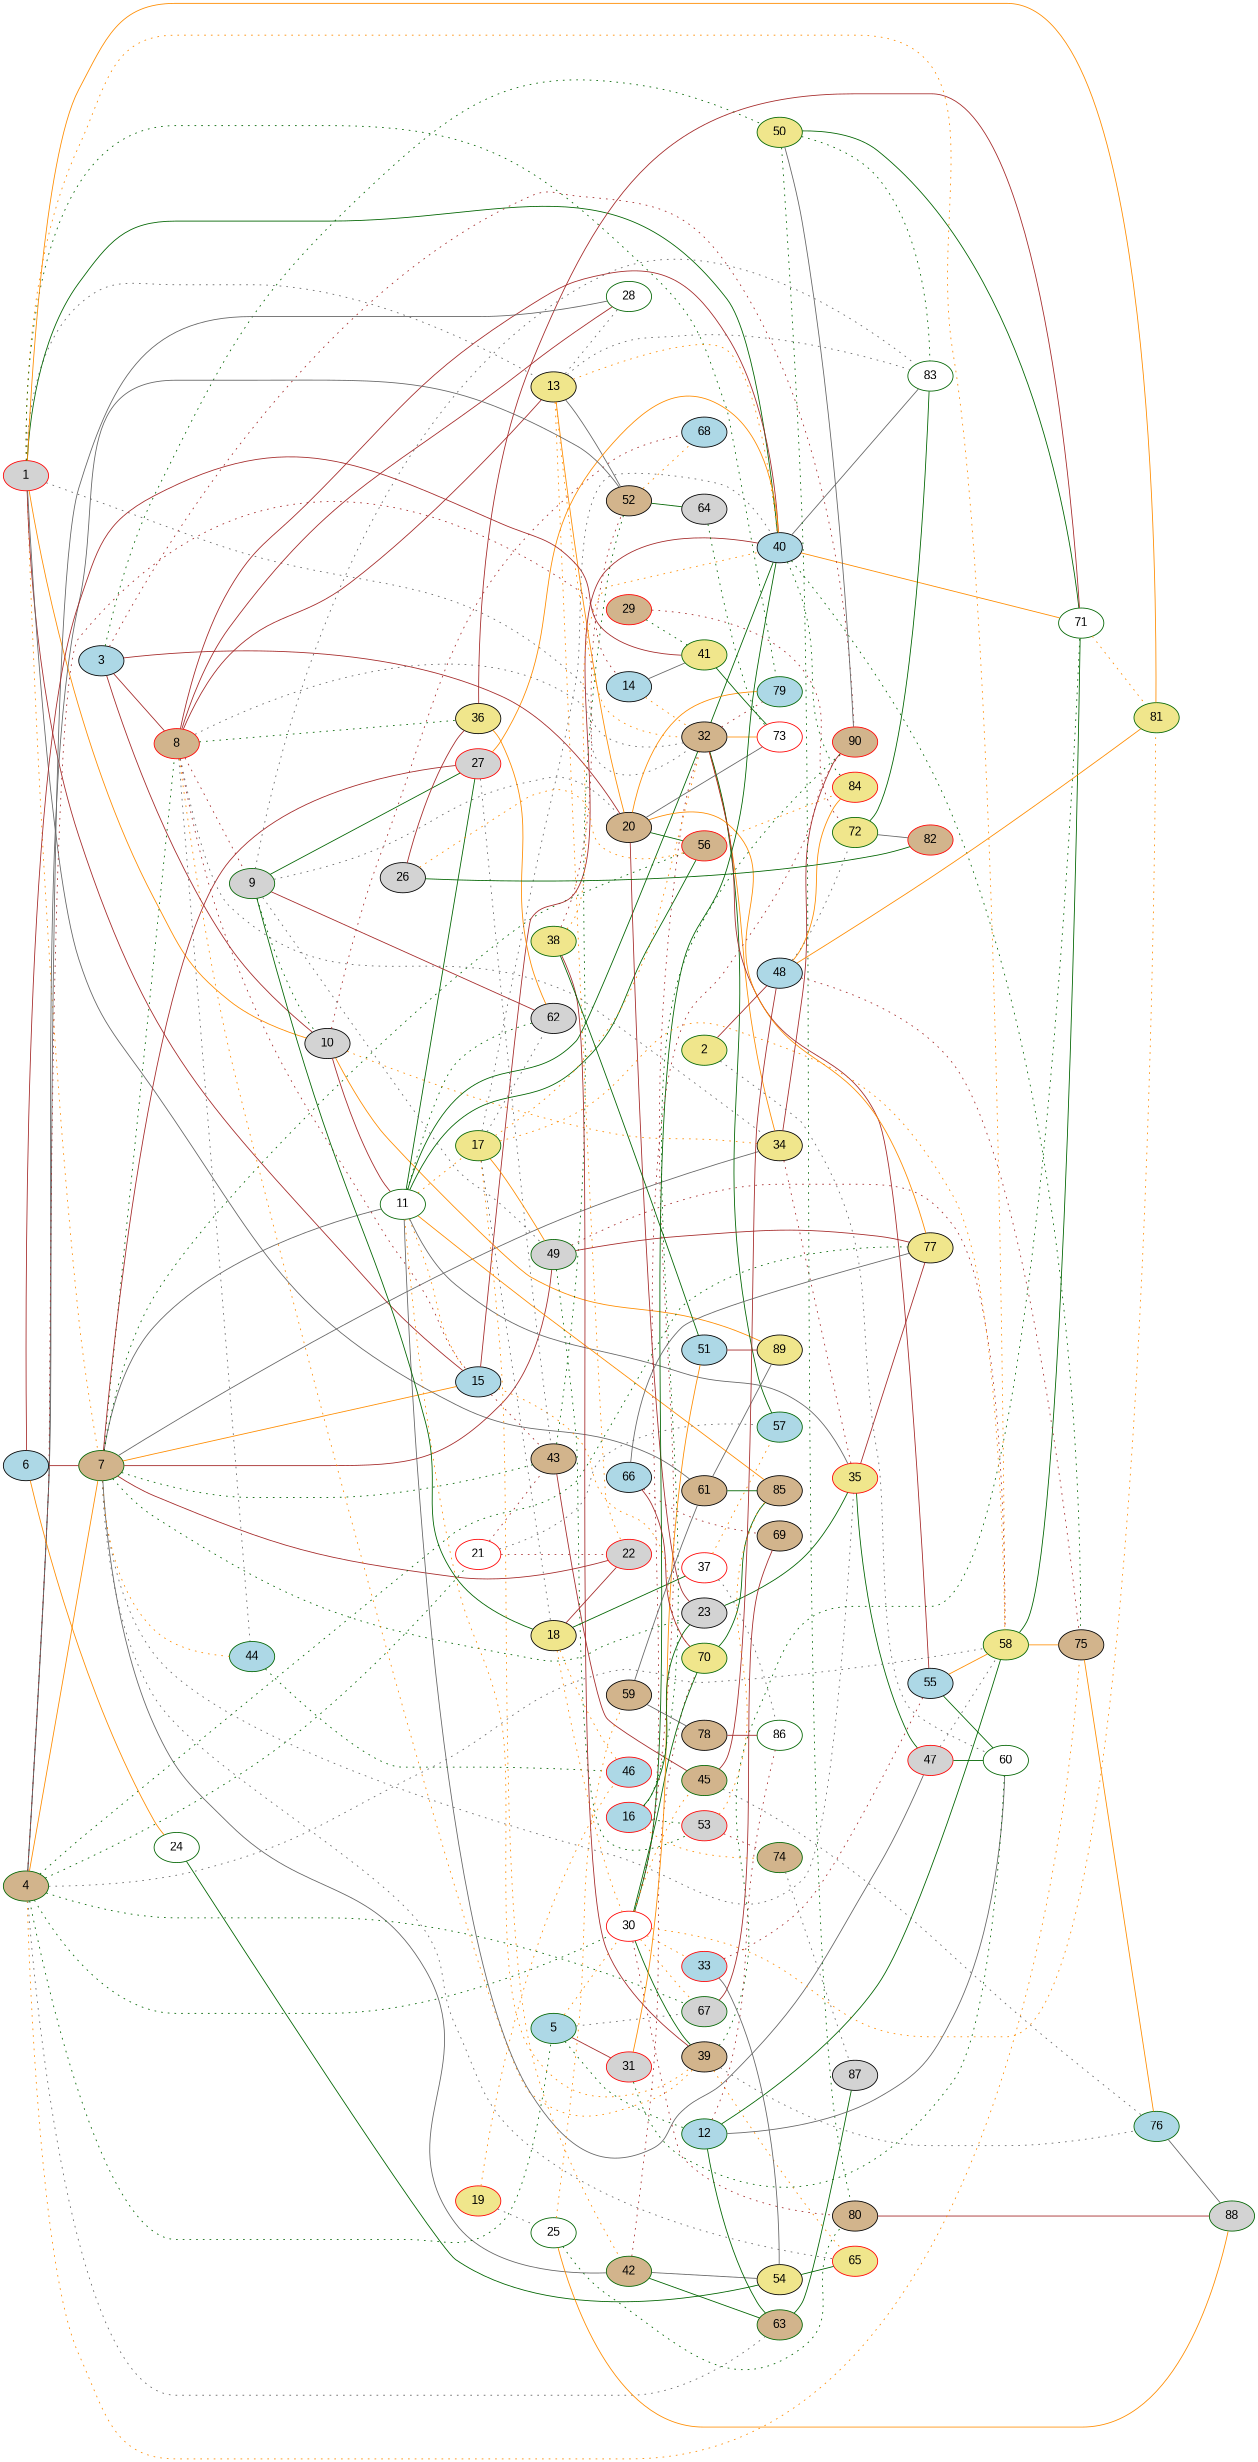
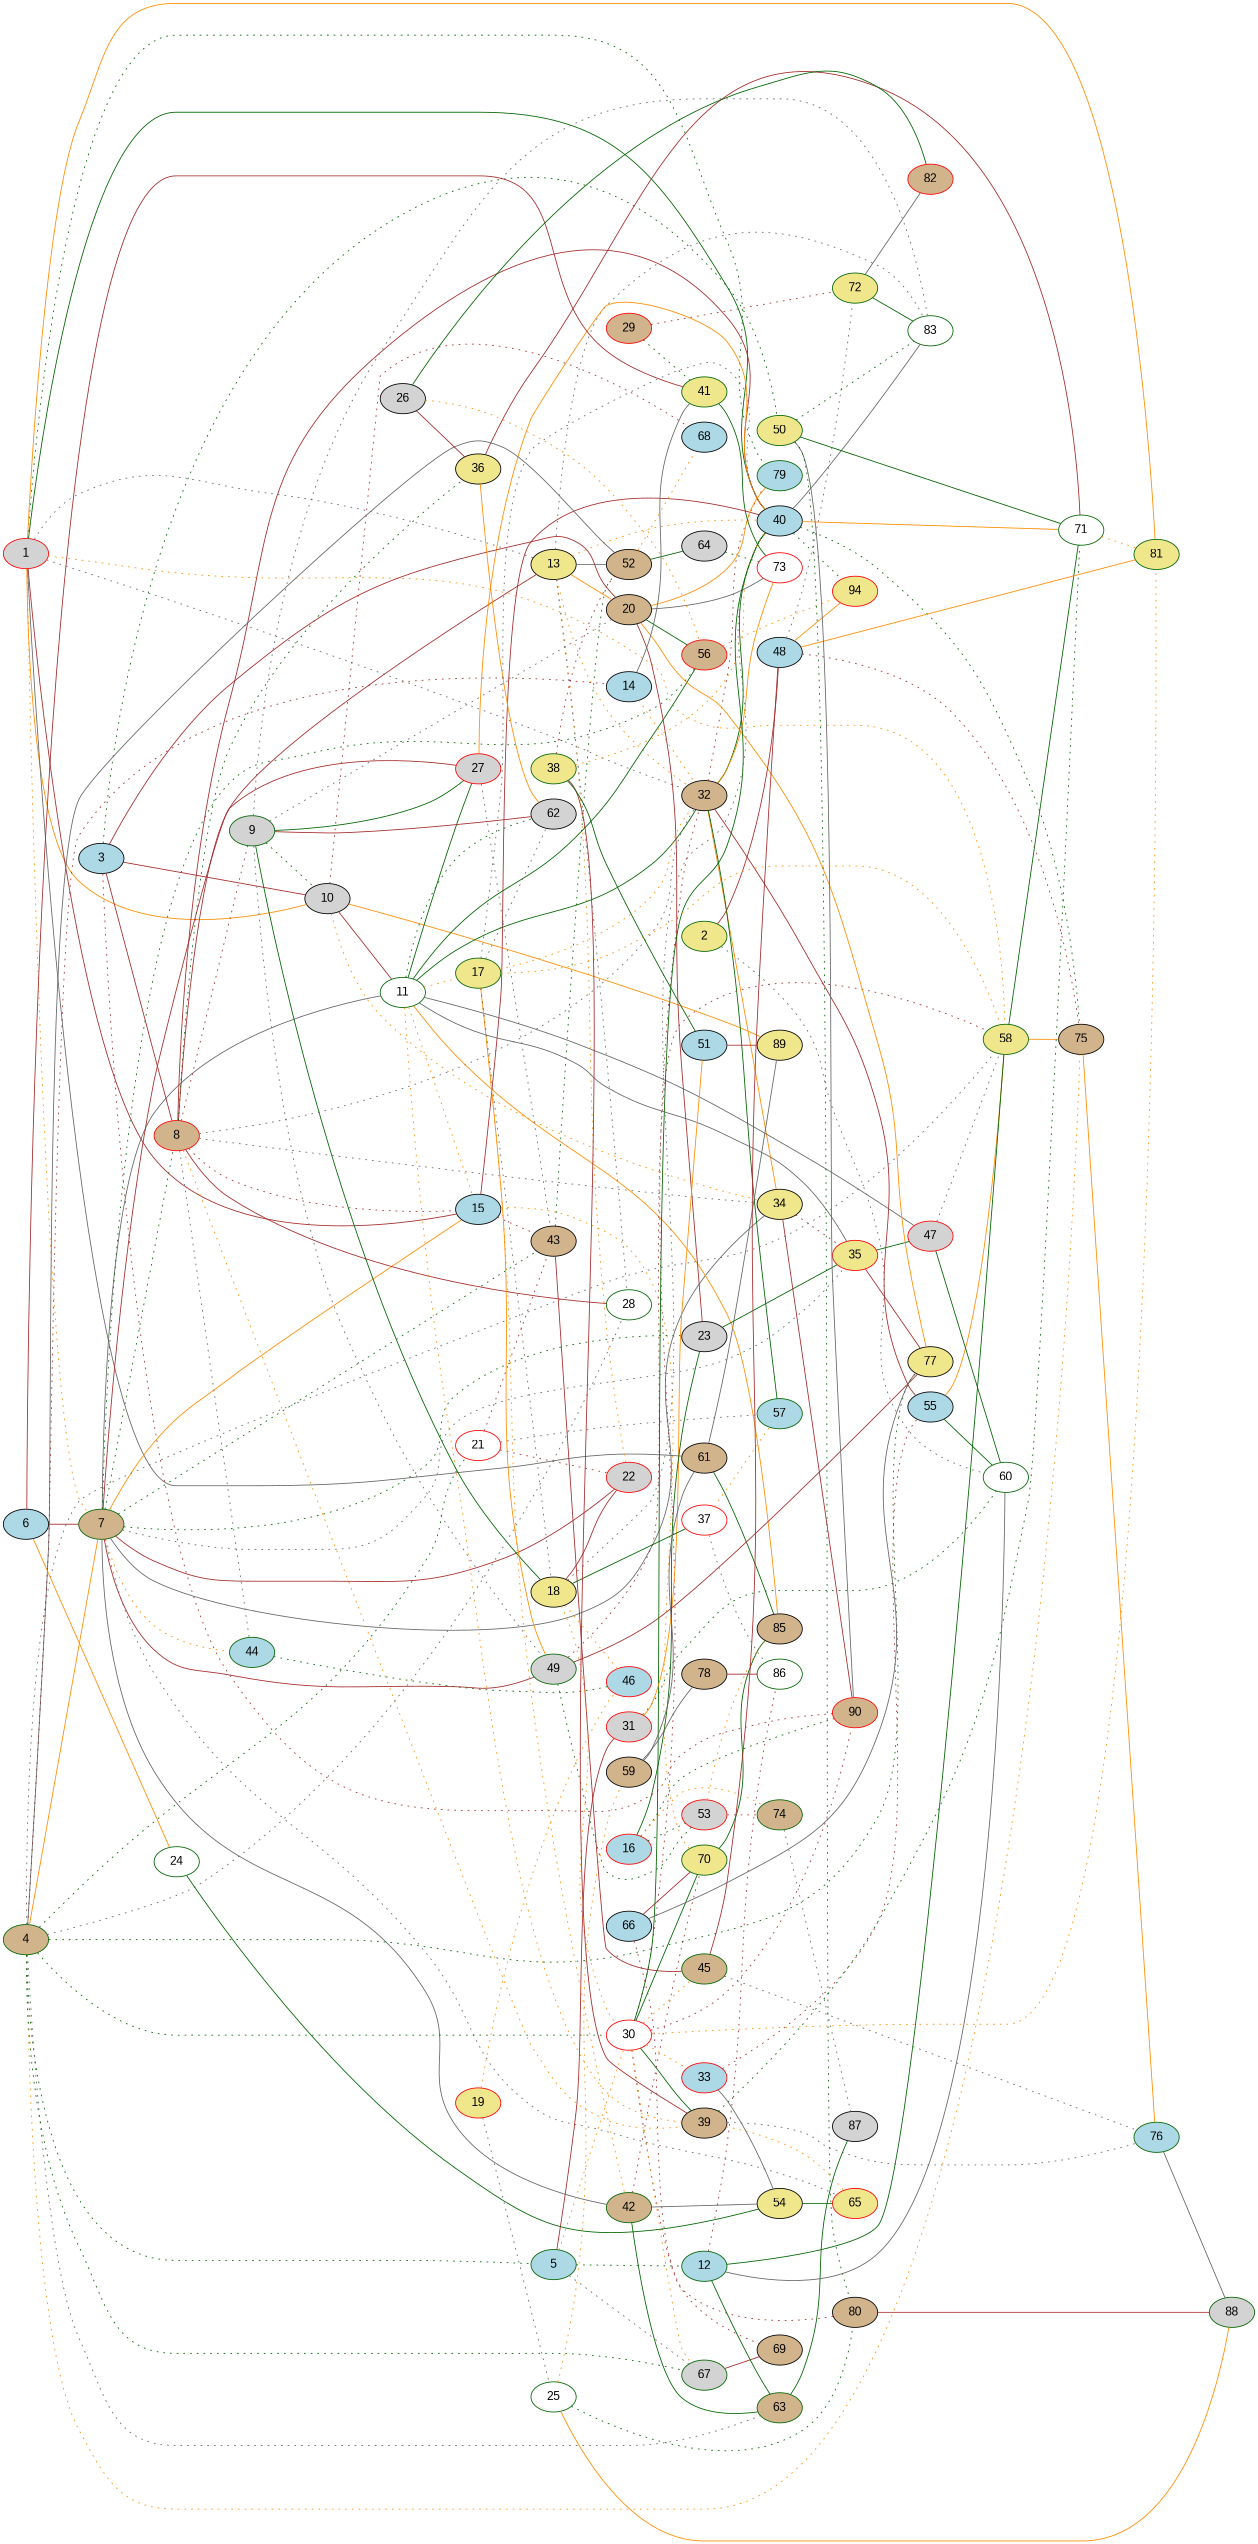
(65, 617) -> (399, 1694)
(855, 787) -> (855, 591)
none -> (663, 1006)
